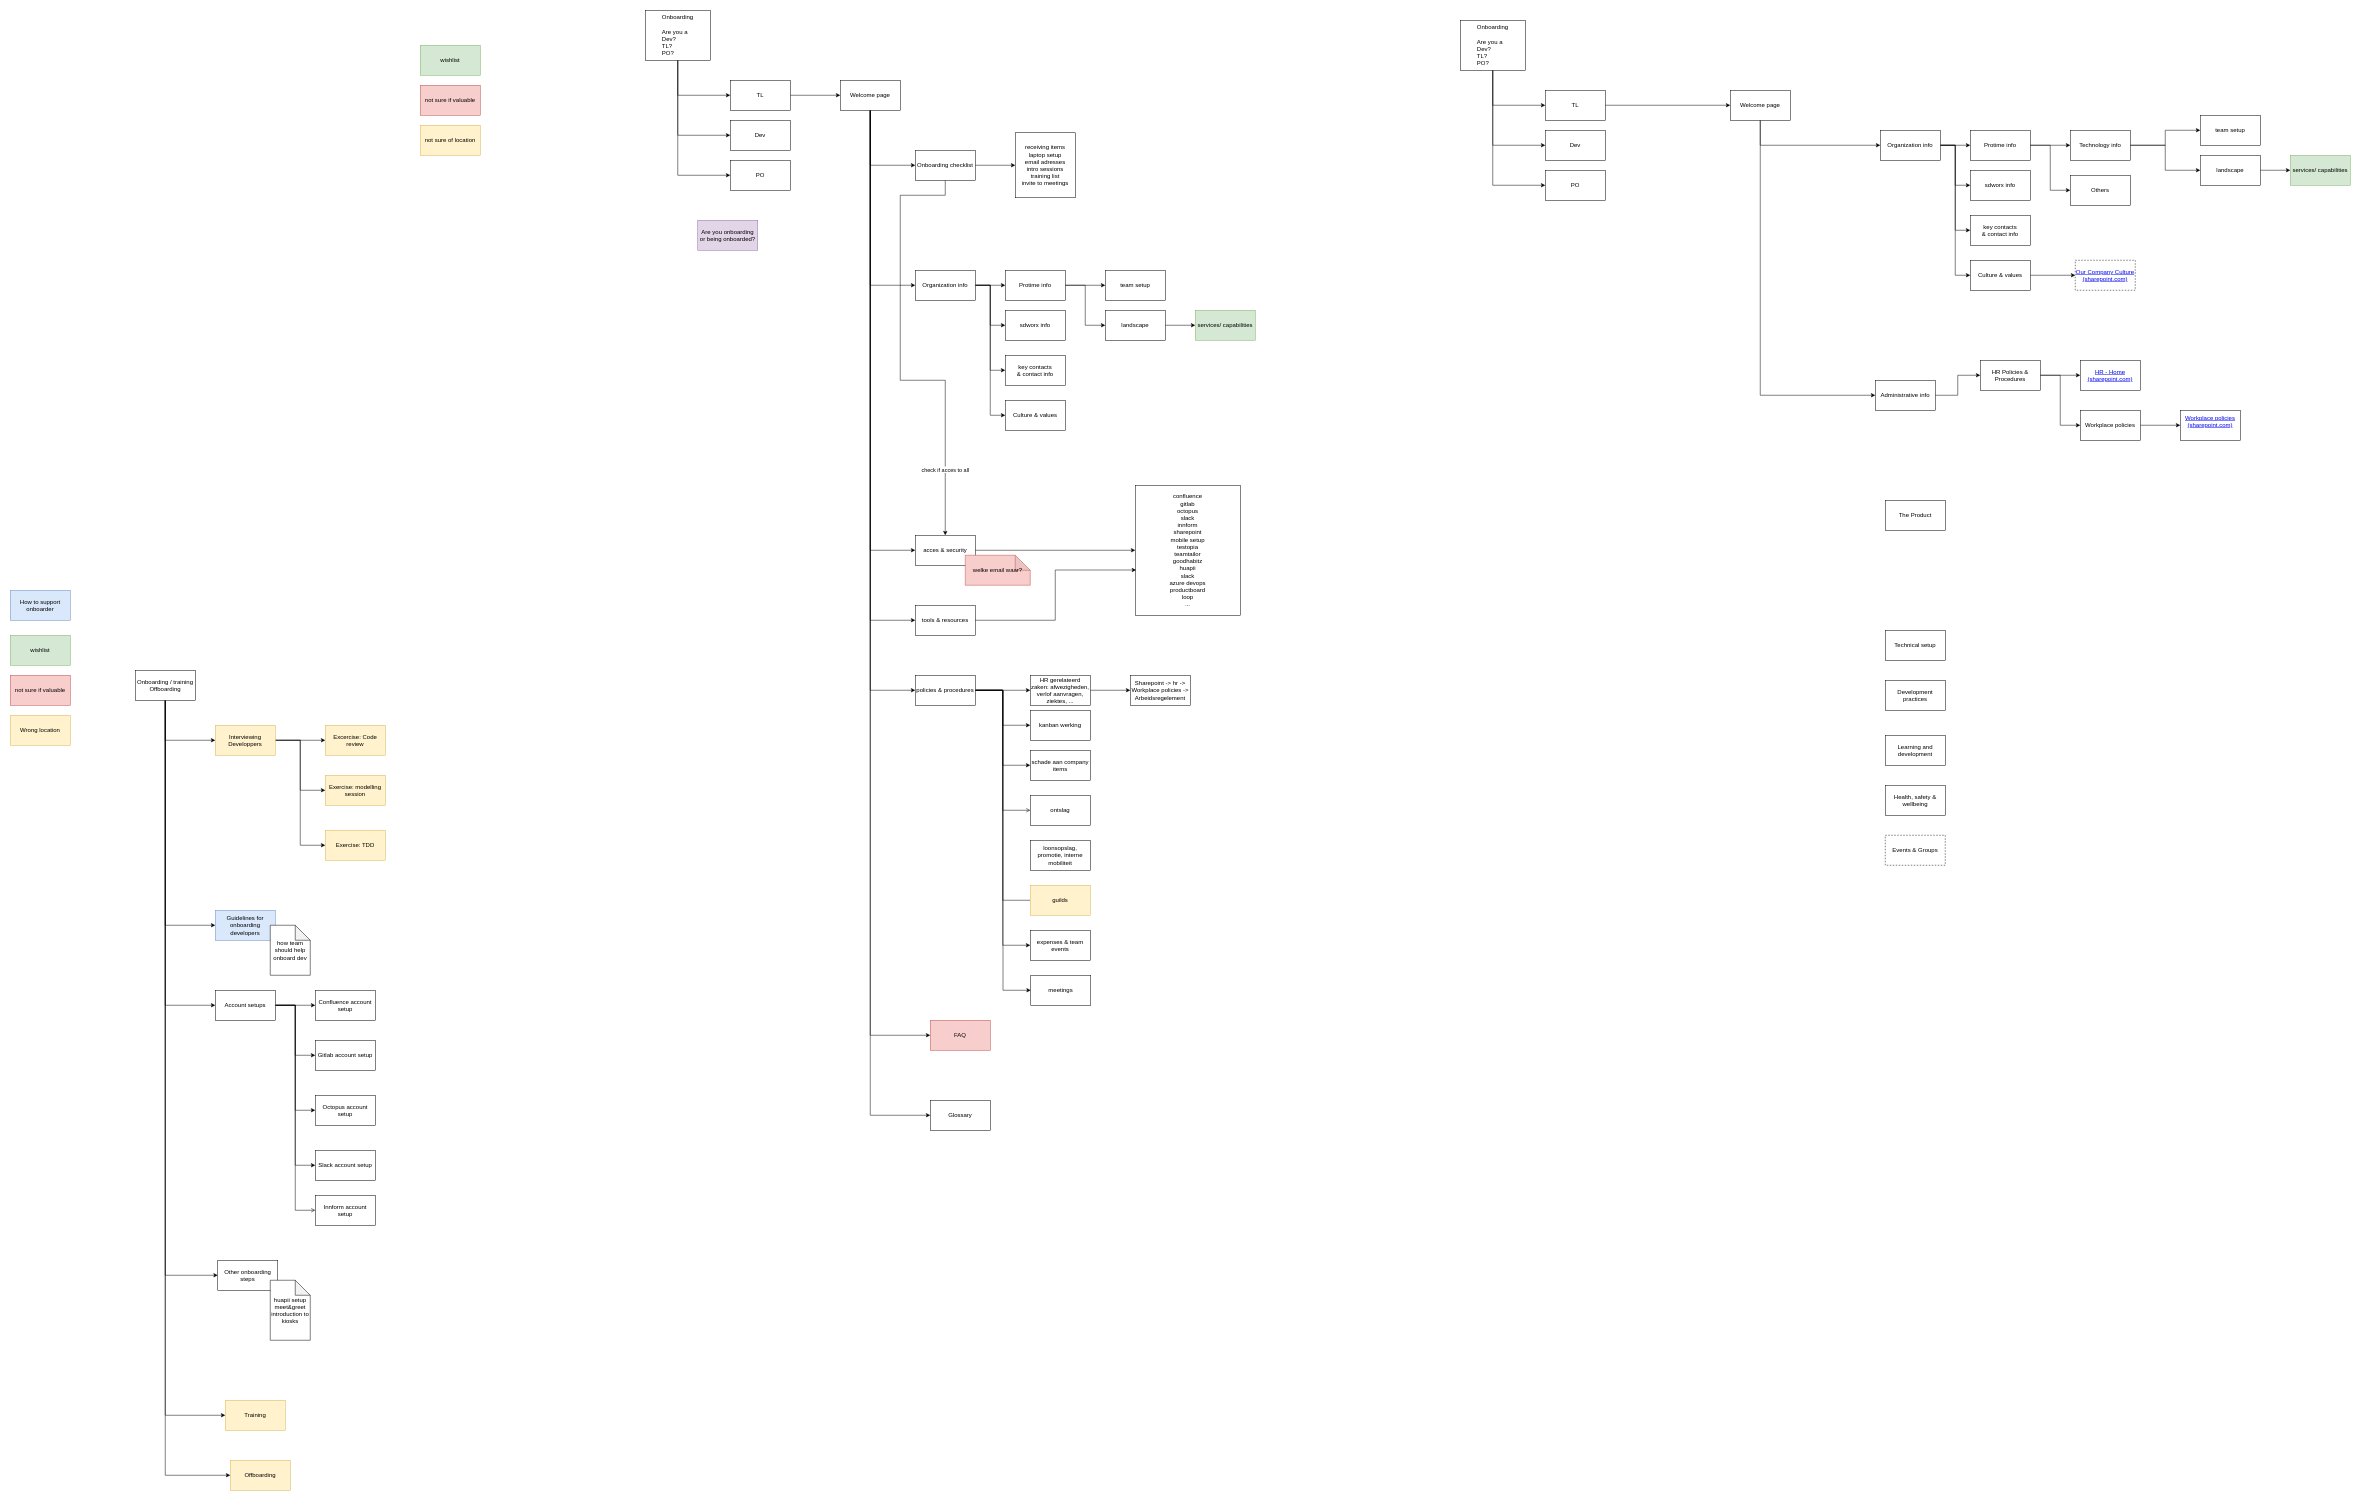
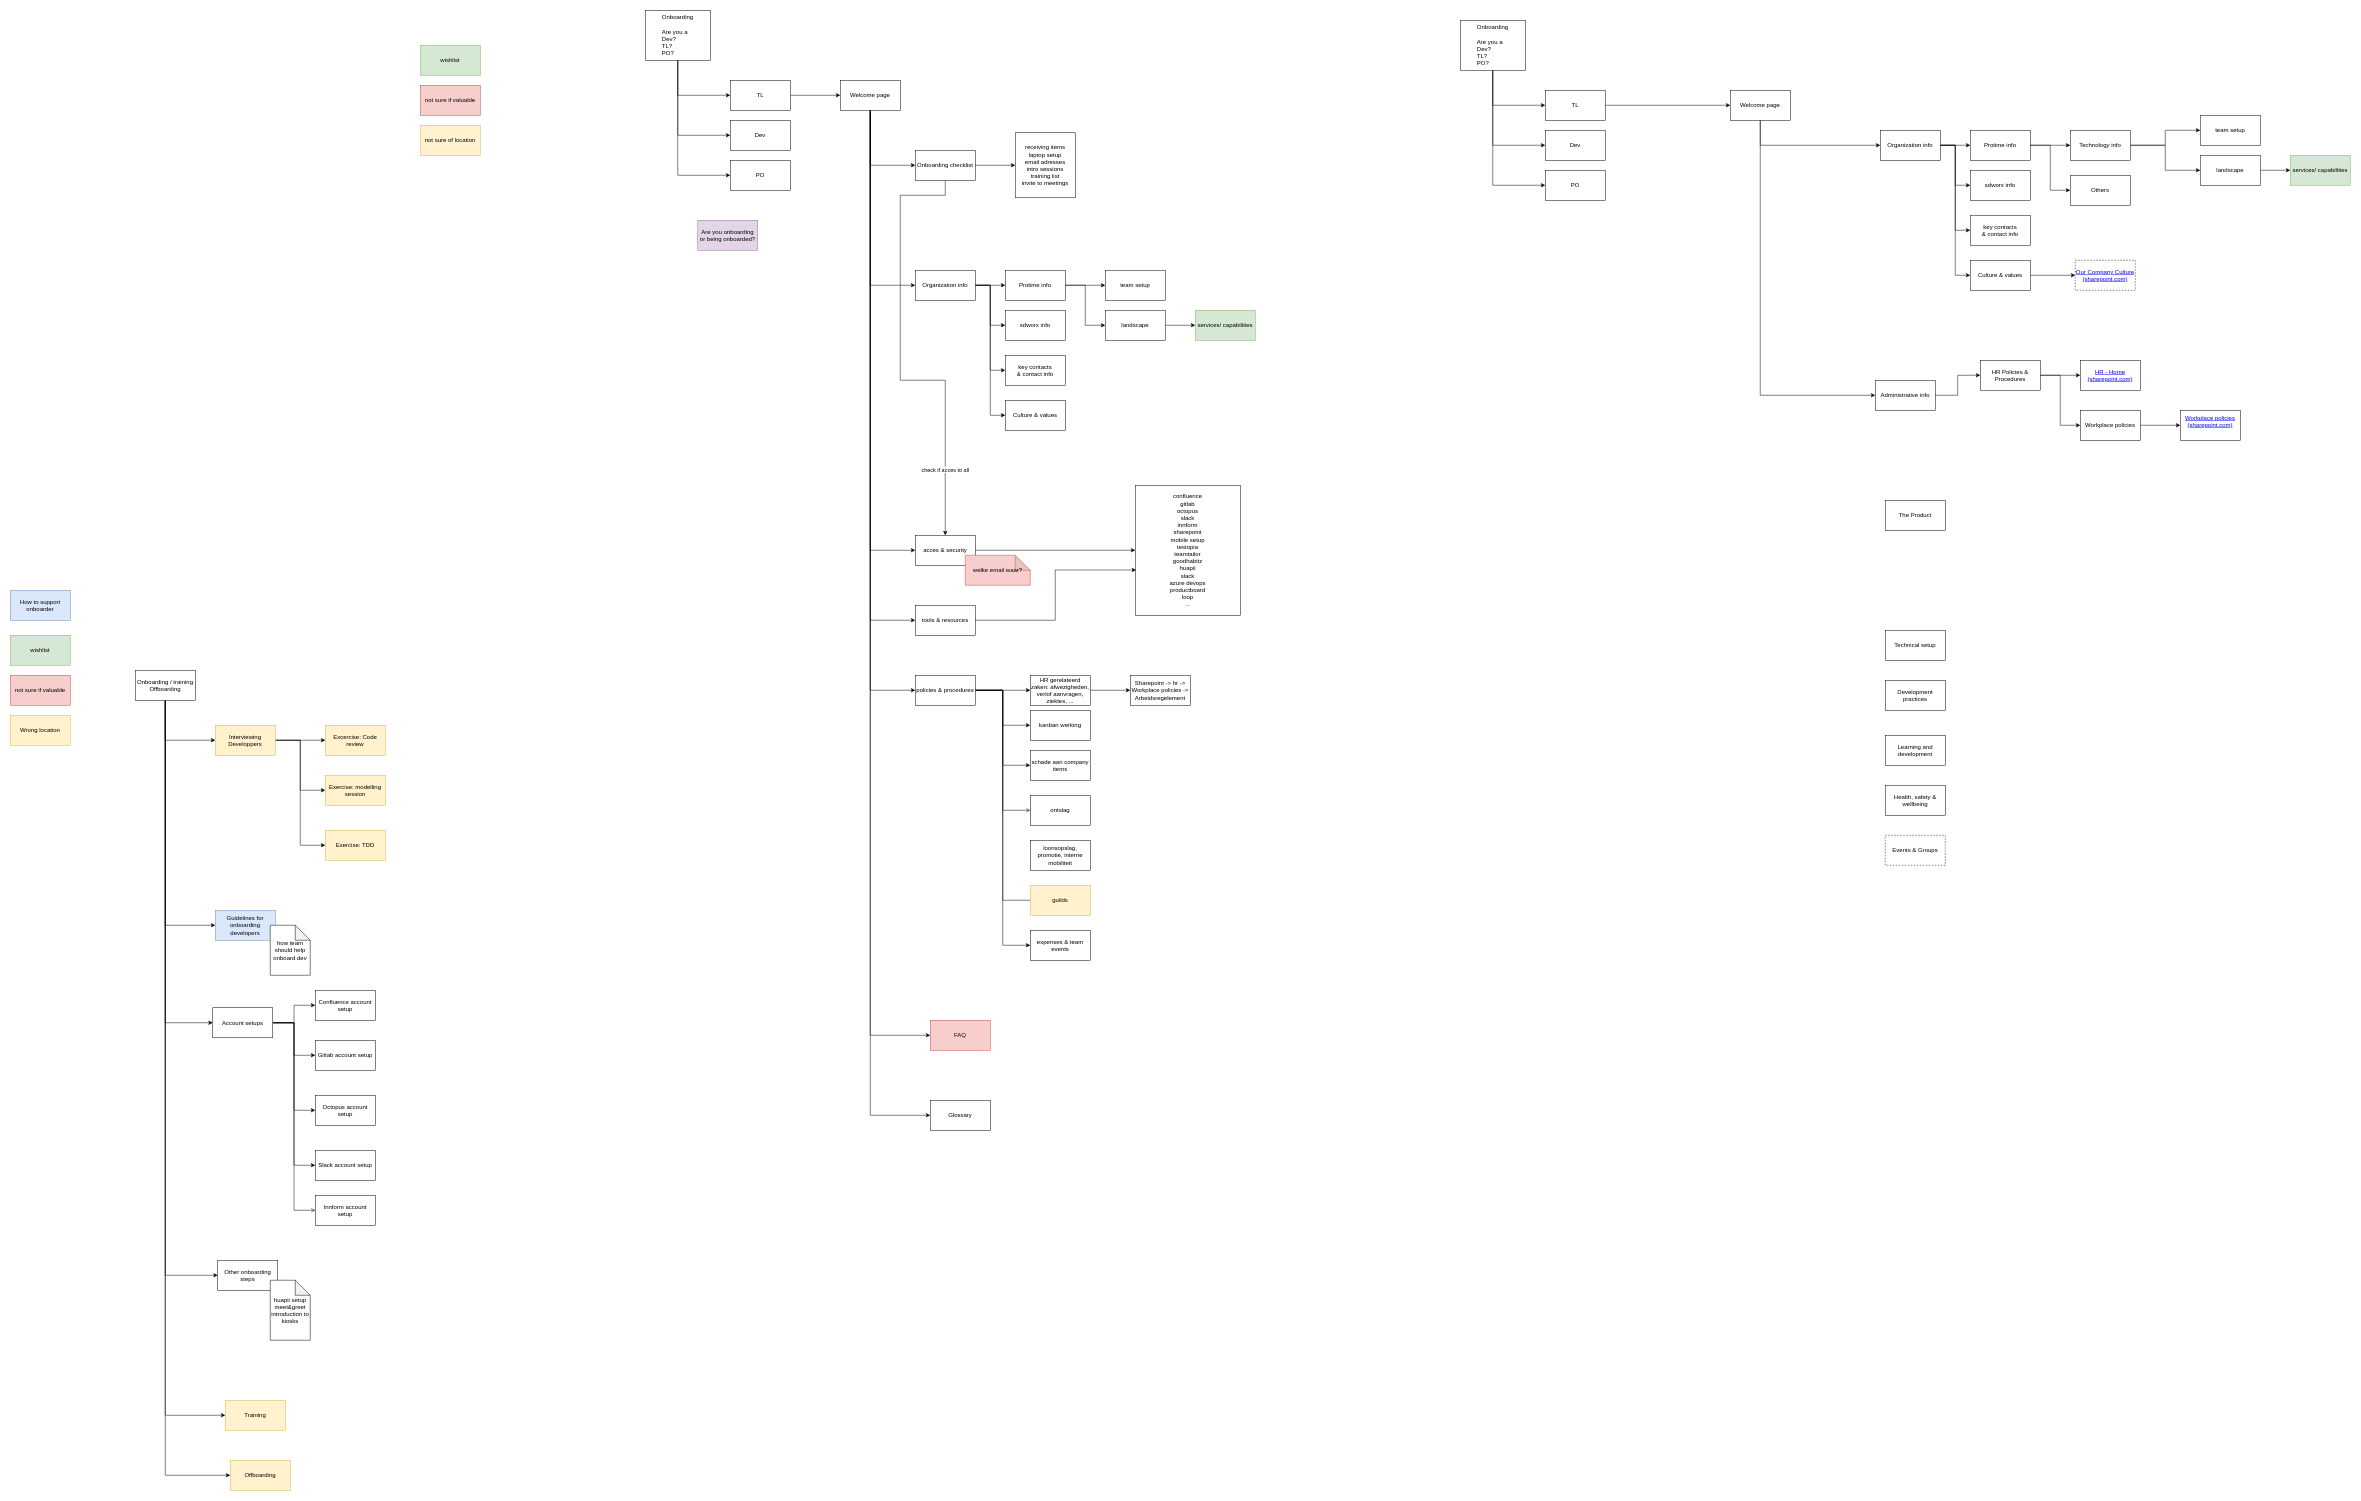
(1027, 990) -> none
(1061, 990) -> none
(245, 1005) -> (243, 1023)
